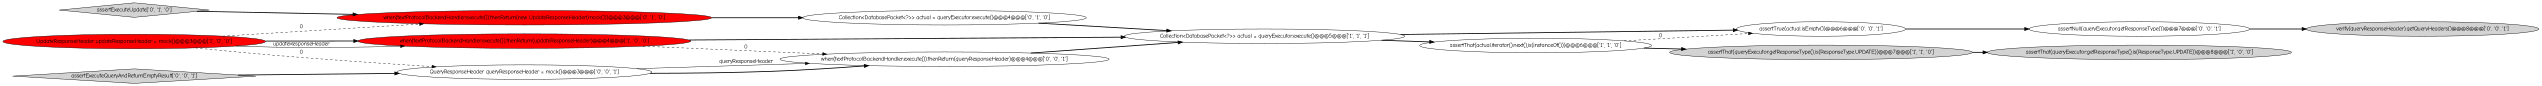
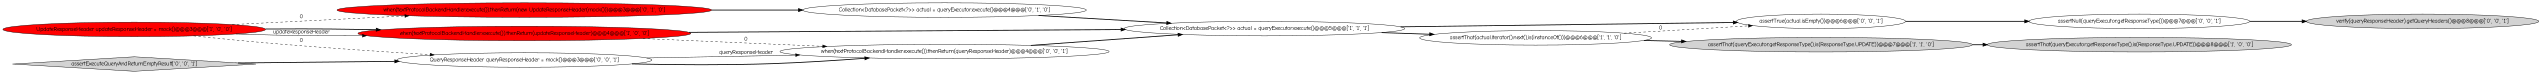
(134, 10) -> none
